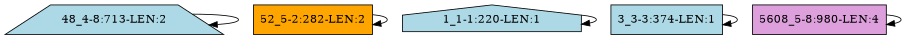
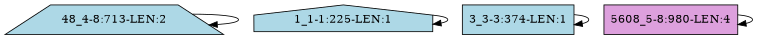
(313, 20) -> none
(492, 20) -> (343, 20)
